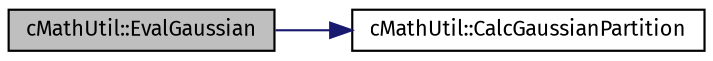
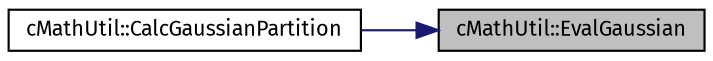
(303, 30) -> (389, 30)
